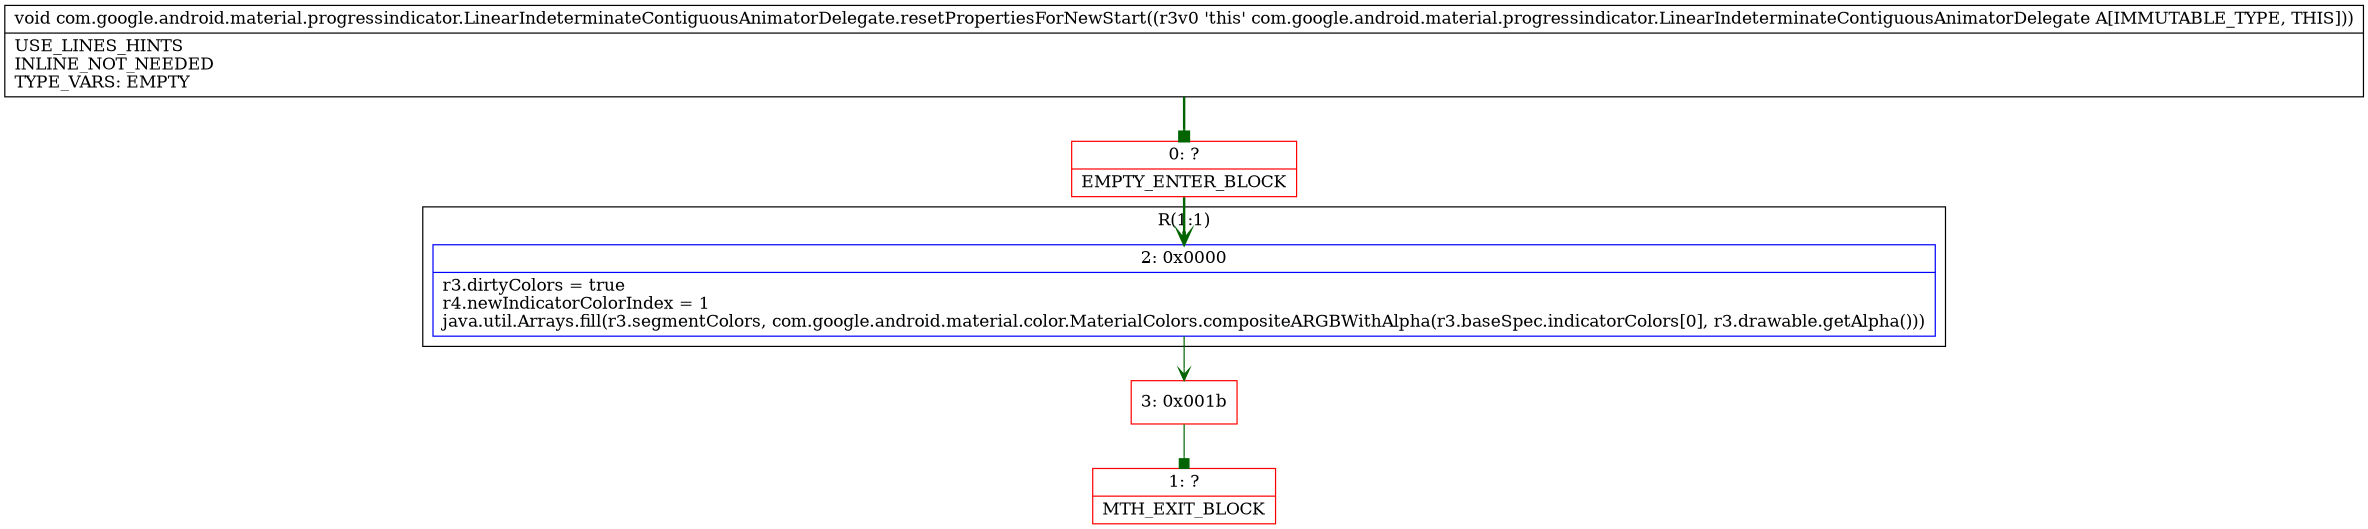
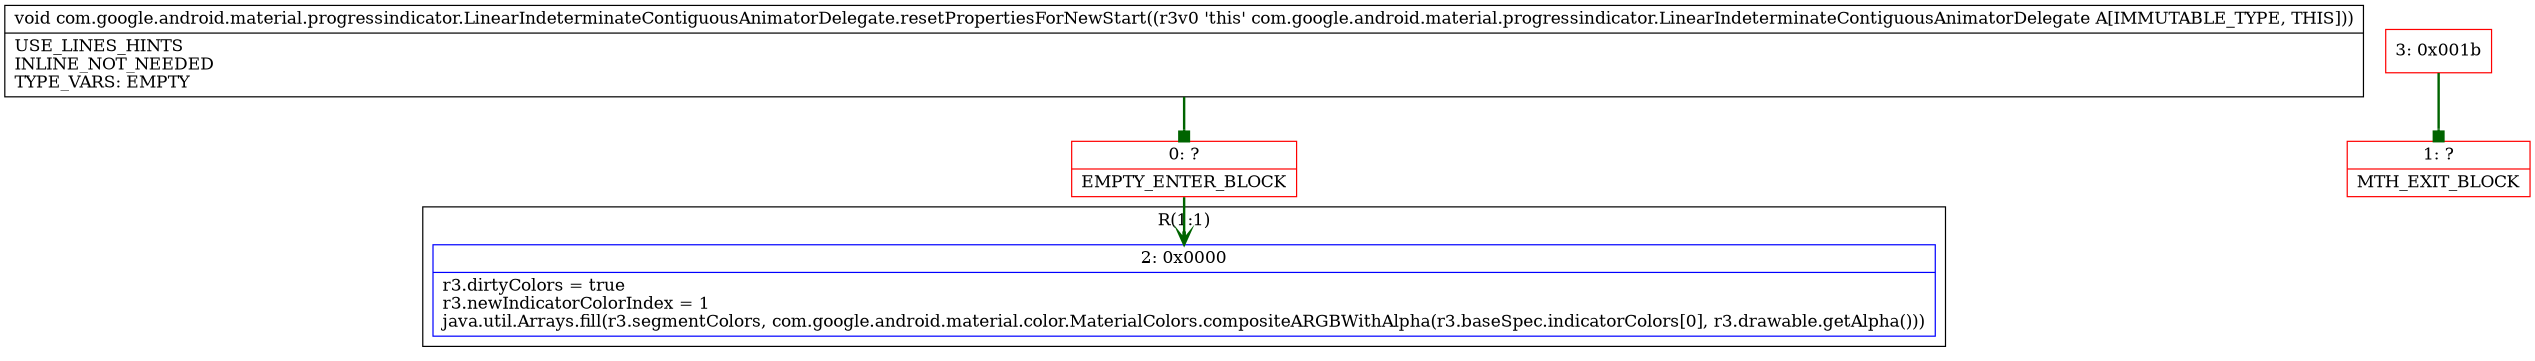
(577, 304) -> (577, 304)
(1184, 354) -> none
(1184, 440) -> (2439, 101)
